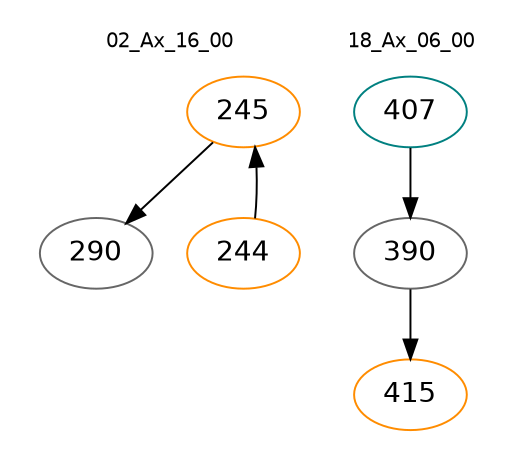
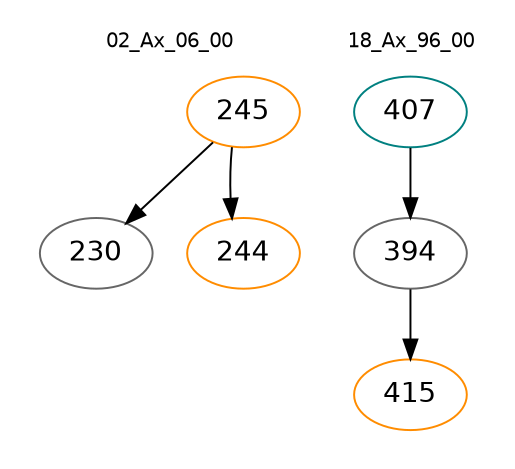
(170, 42) -> (170, 42)
(411, 42) -> (411, 42)
(257, 193) -> (230, 173)
(96, 253) -> (96, 253)
(410, 253) -> (410, 253)
